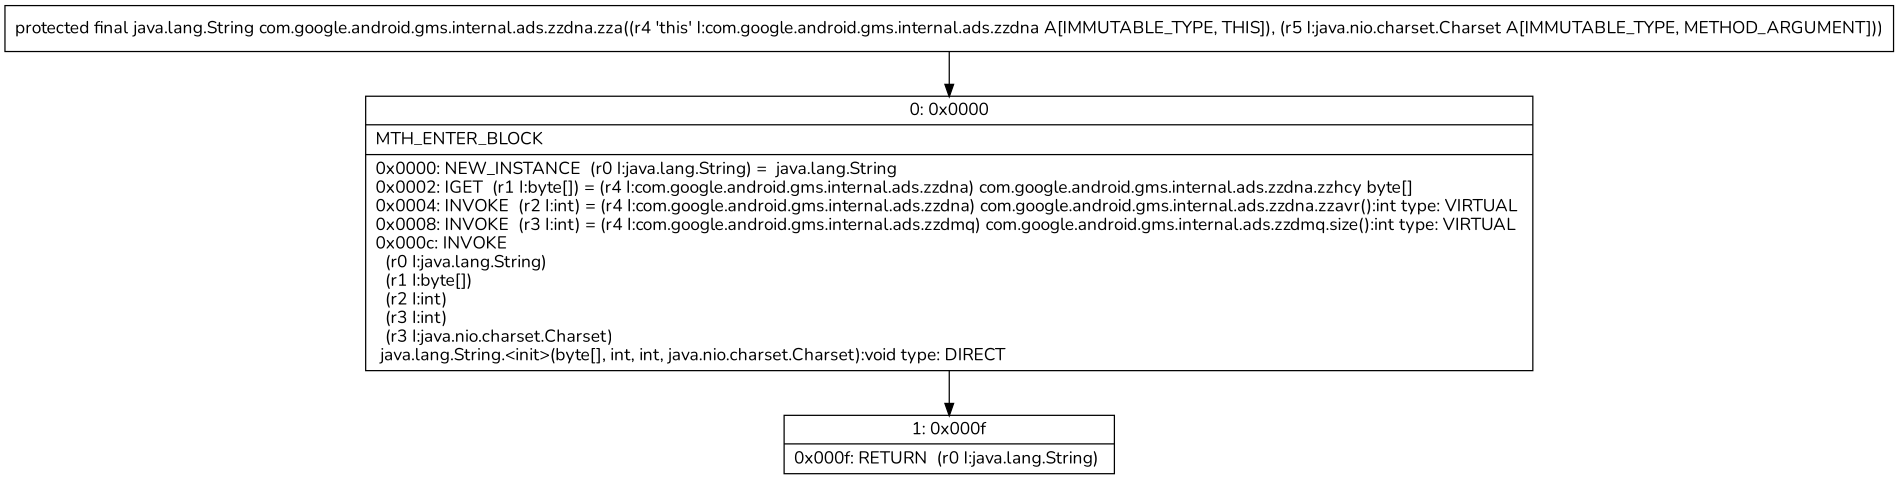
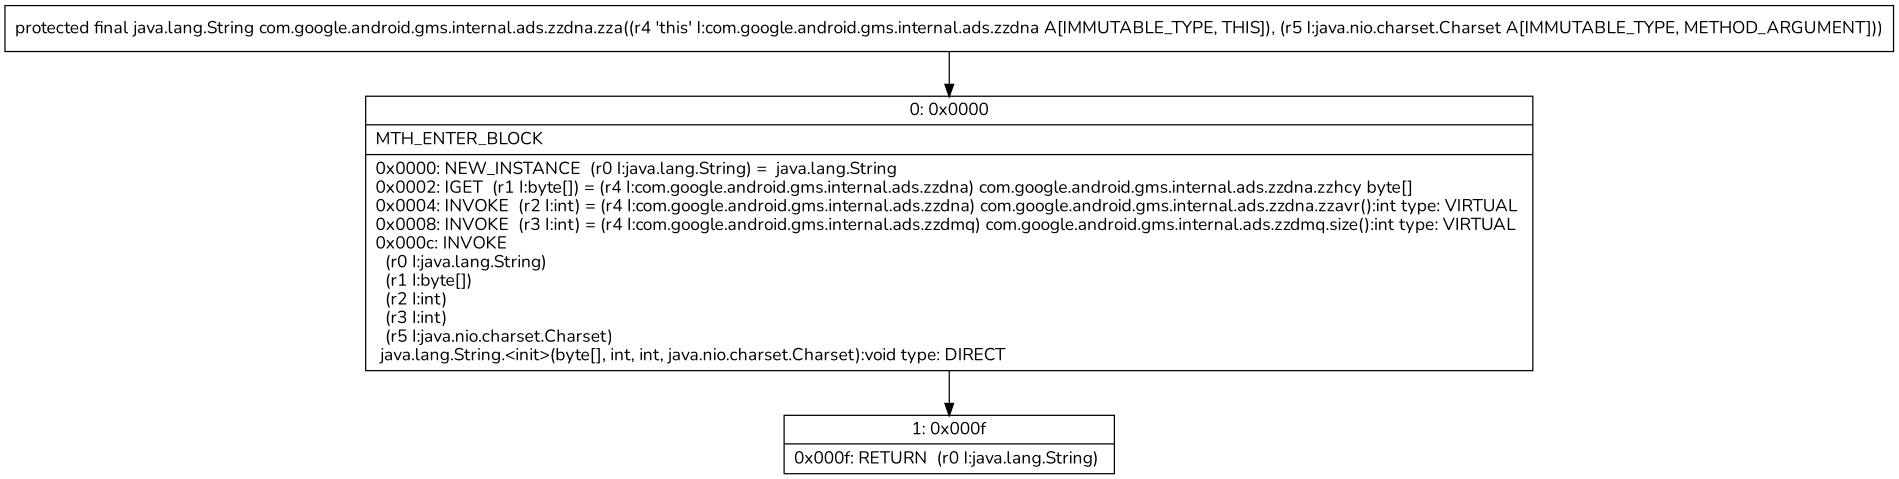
(495, 336) -> (495, 336)
